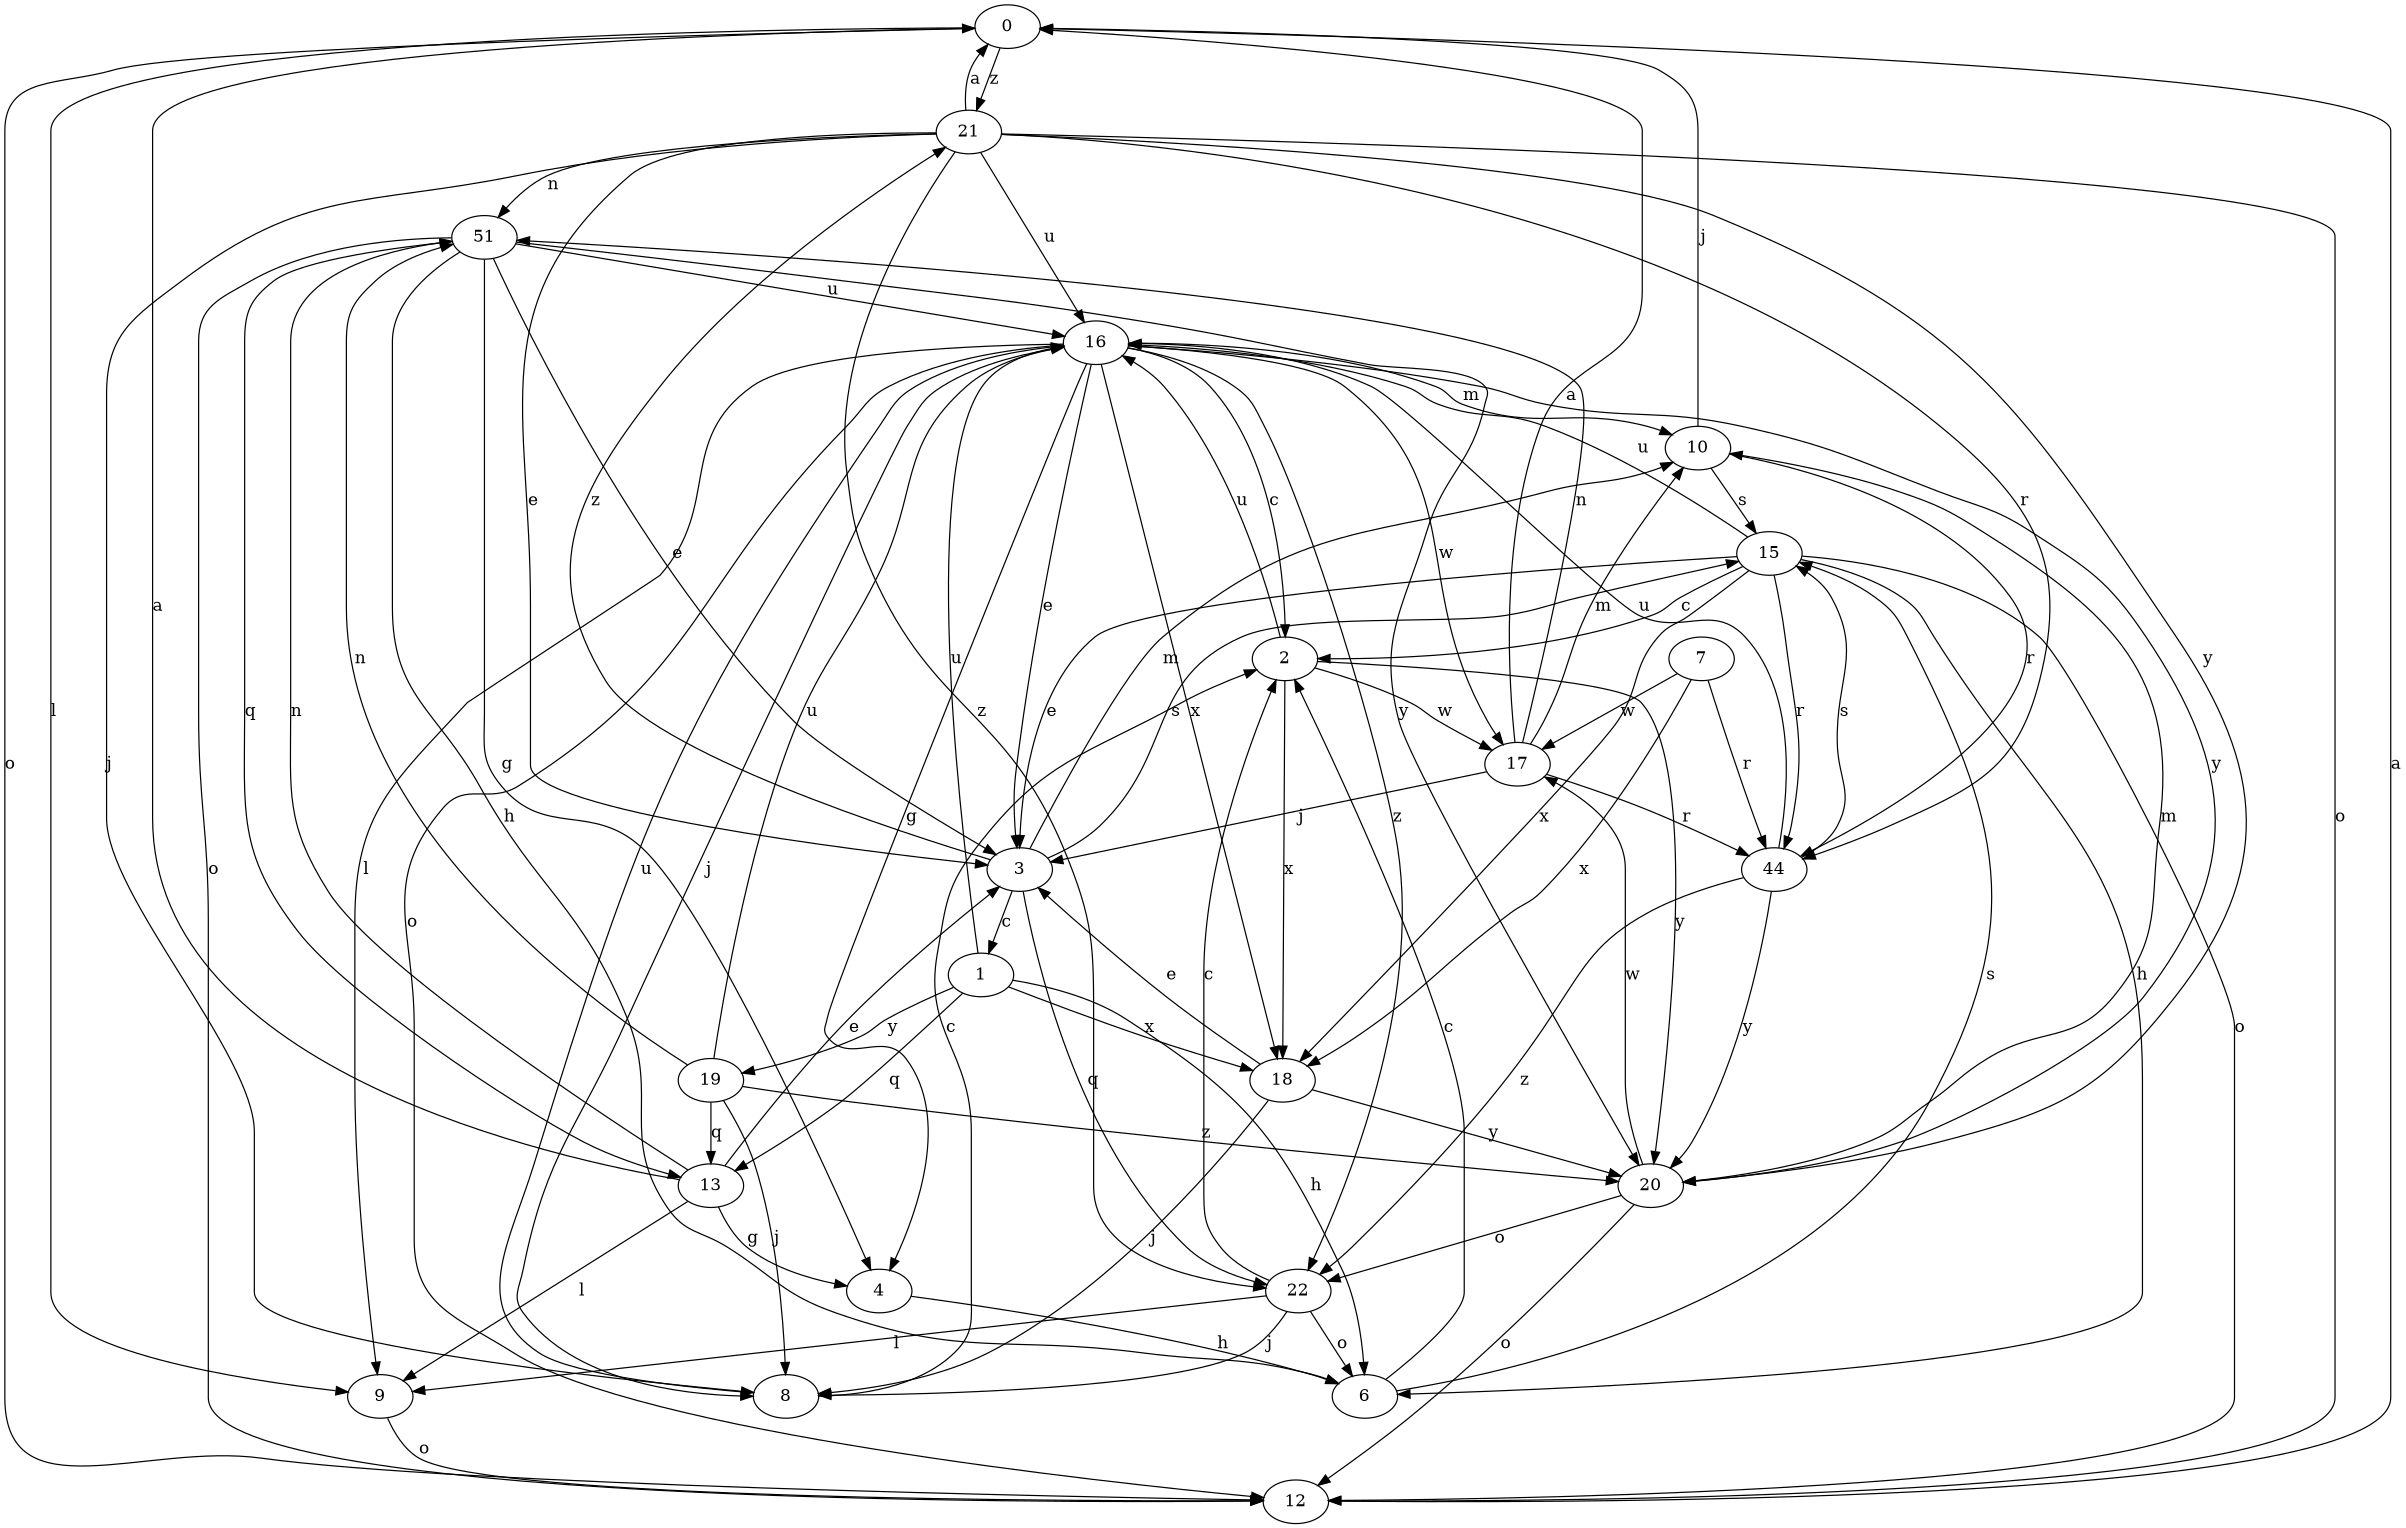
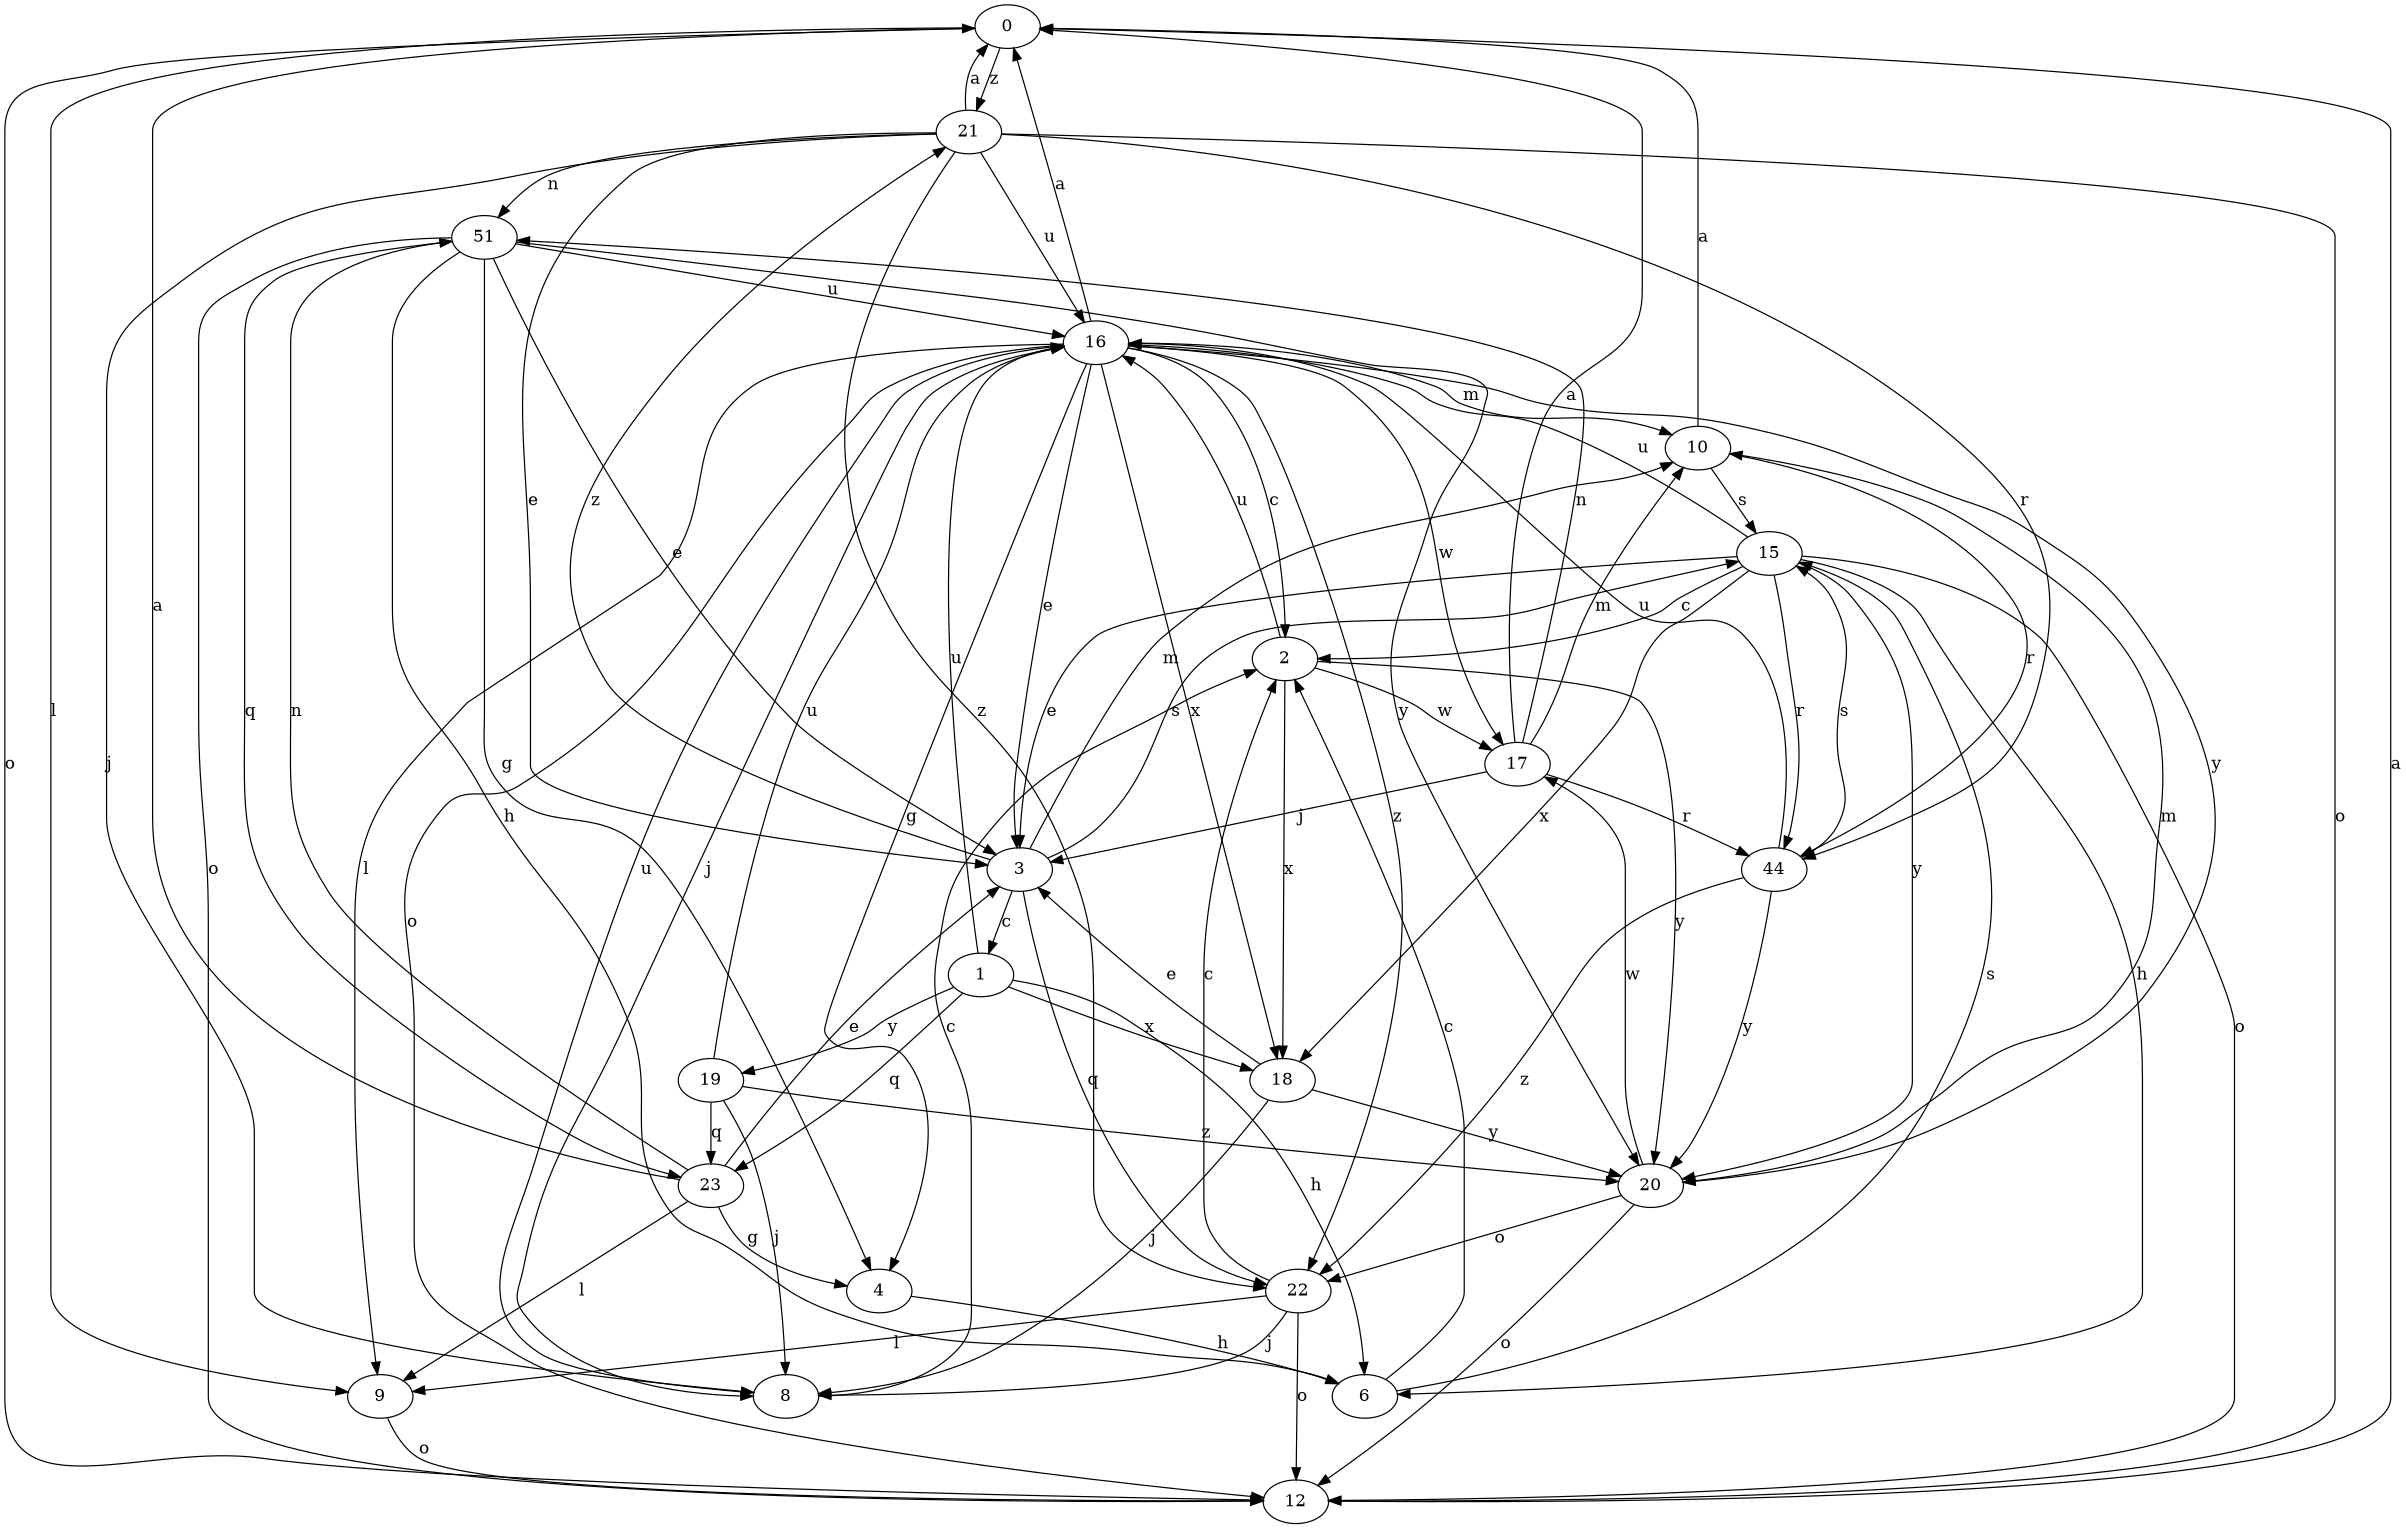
none -> (1055, 190)
(1703, 237) -> (1703, 237)
(2052, 459) -> (1912, 923)
(1702, 659) -> none
(361, 697) -> none
(711, 1186) -> (711, 1186)
(1328, 1339) -> (1297, 1390)
